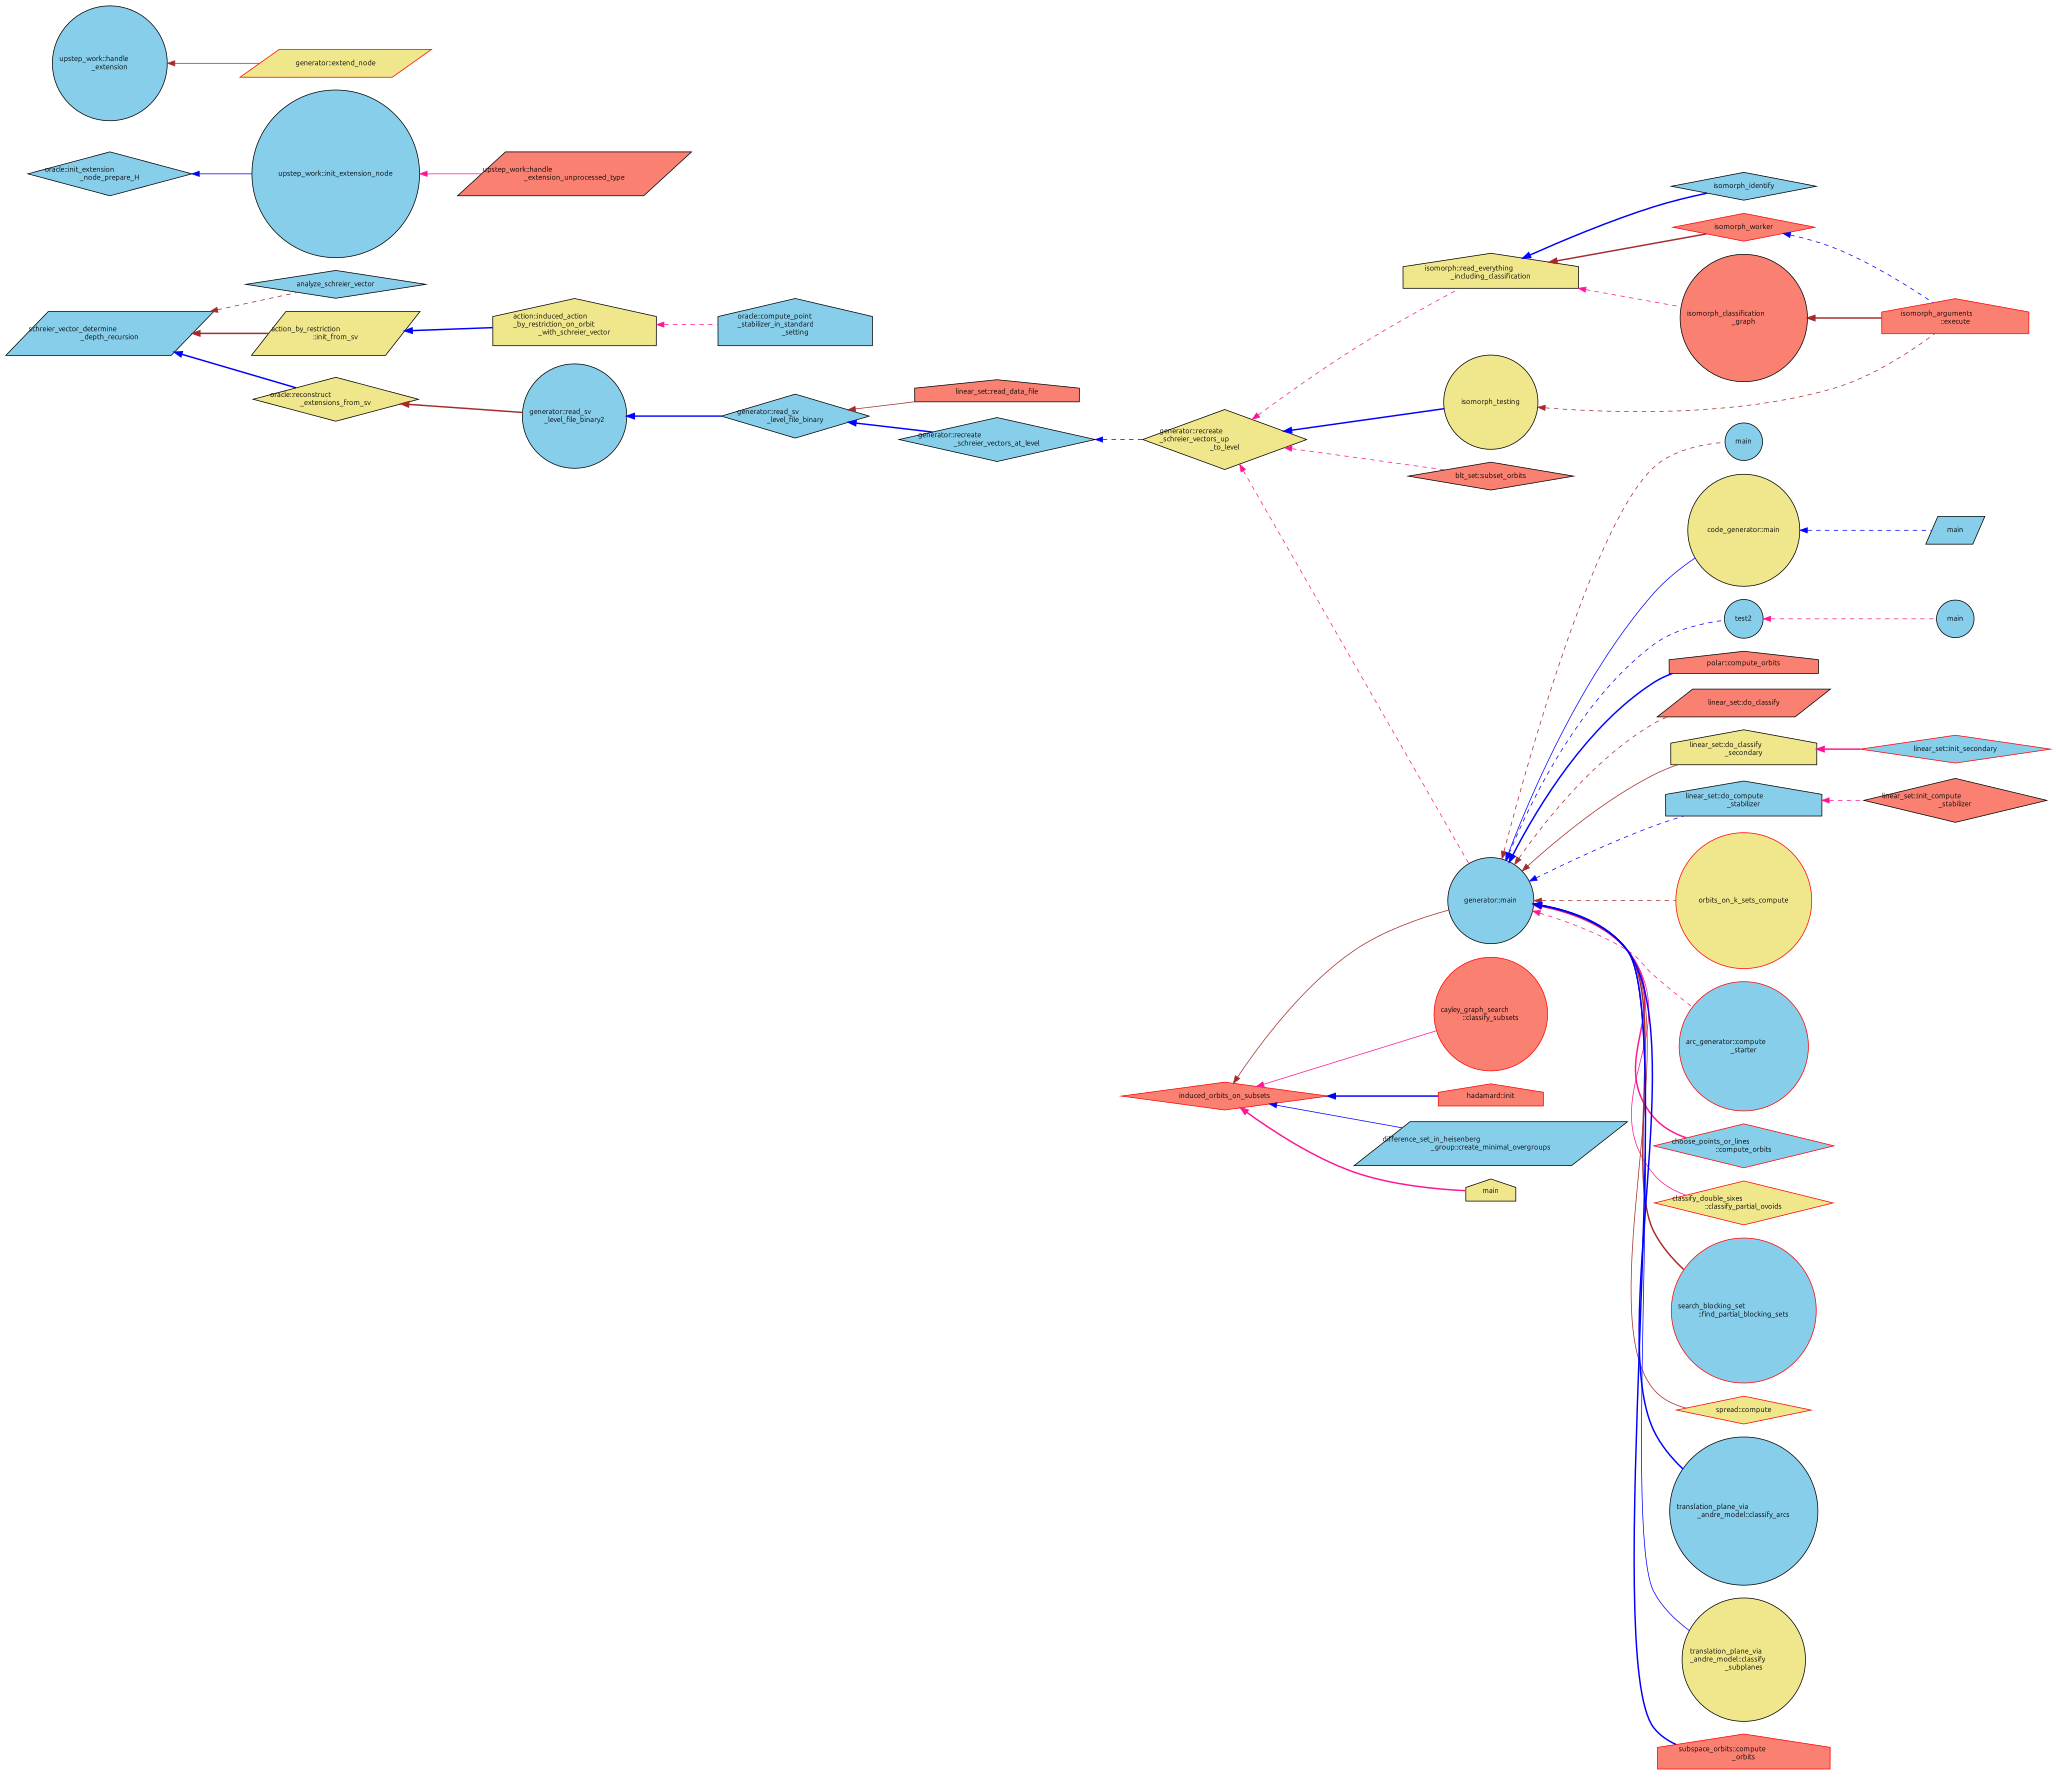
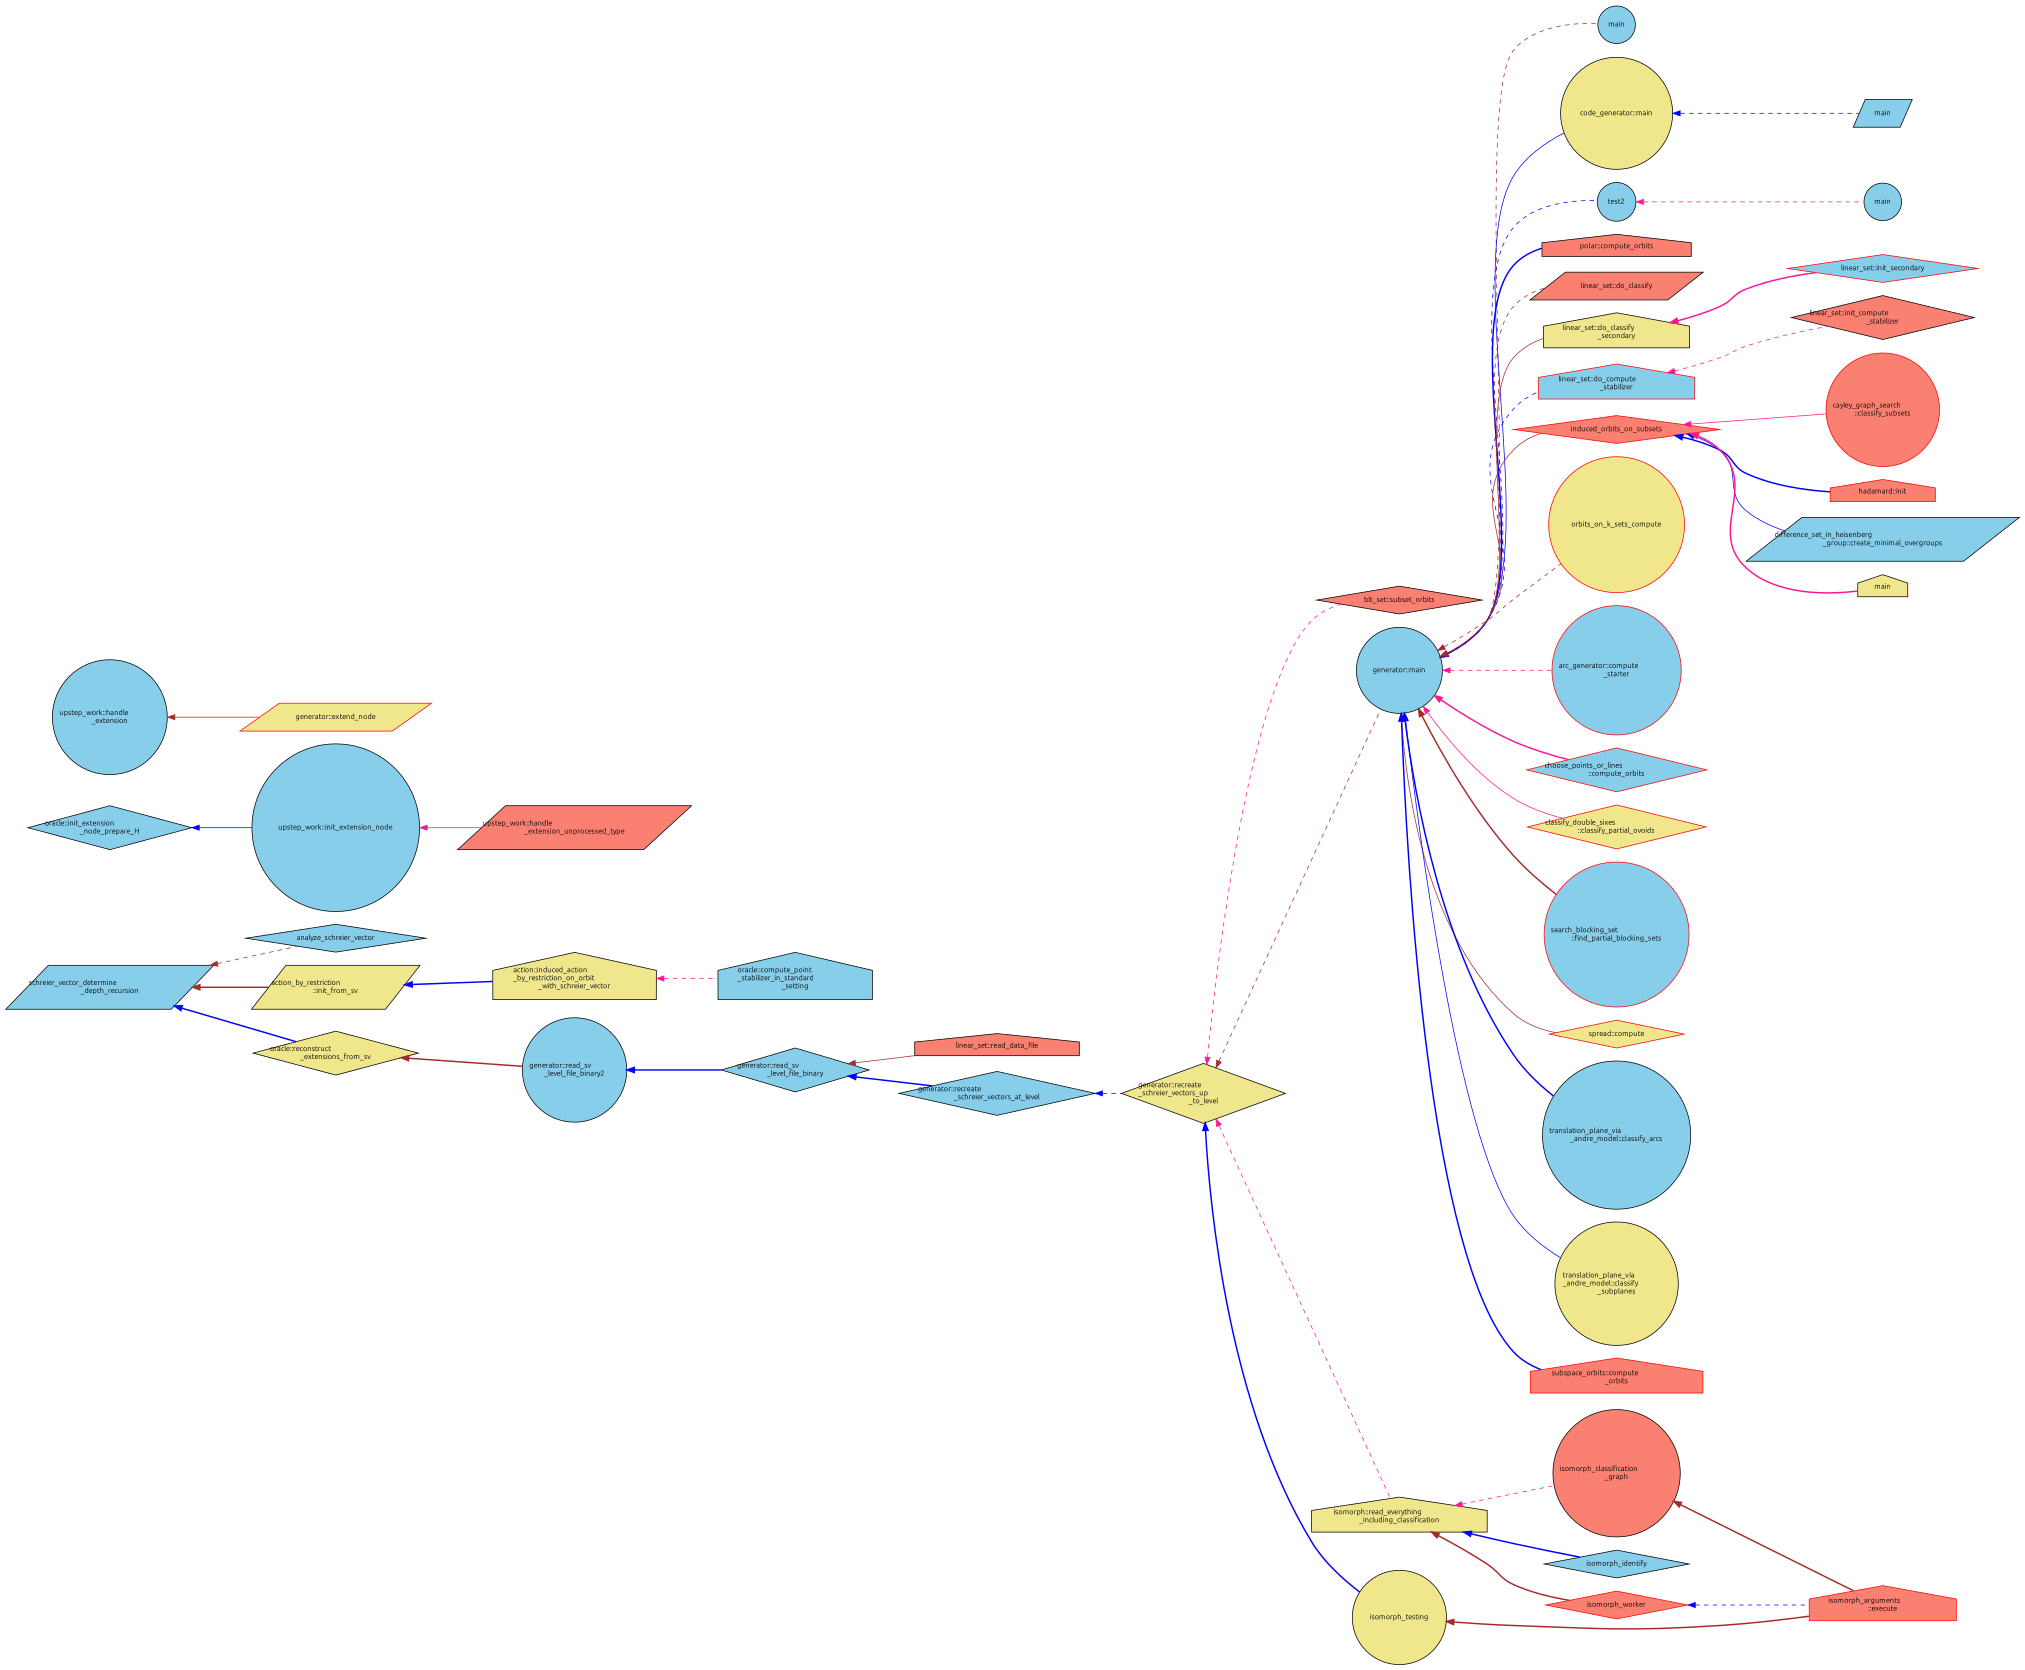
(1748, 405) -> (1632, 1629)
(1356, 667) -> (1300, 885)
(1744, 800) -> (1617, 383)
(1327, 972) -> (1499, 544)
